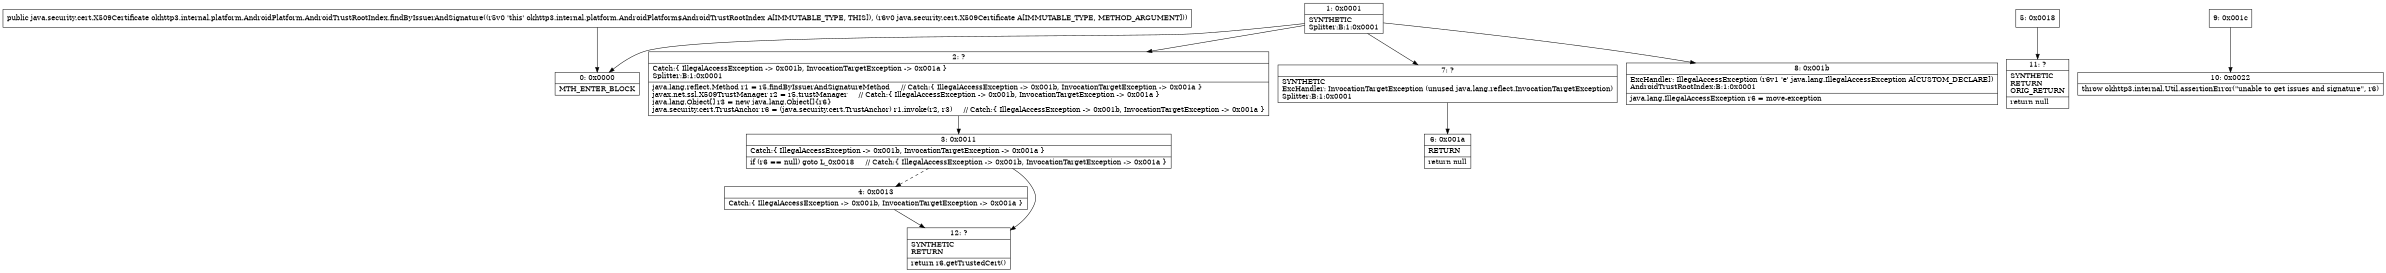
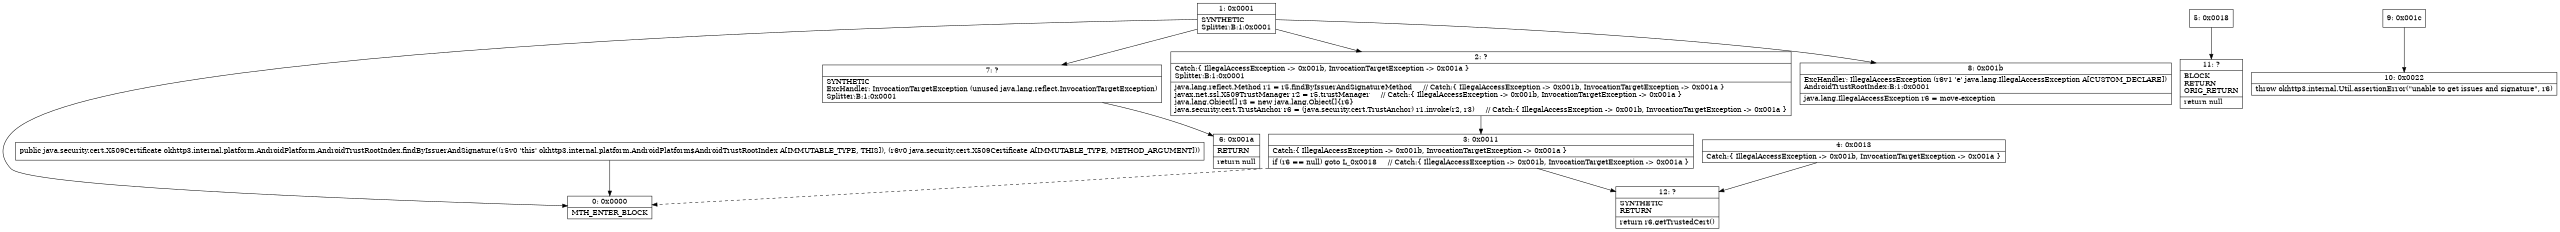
(2032, 76) -> (2197, 76)
(914, 176) -> (963, 187)
